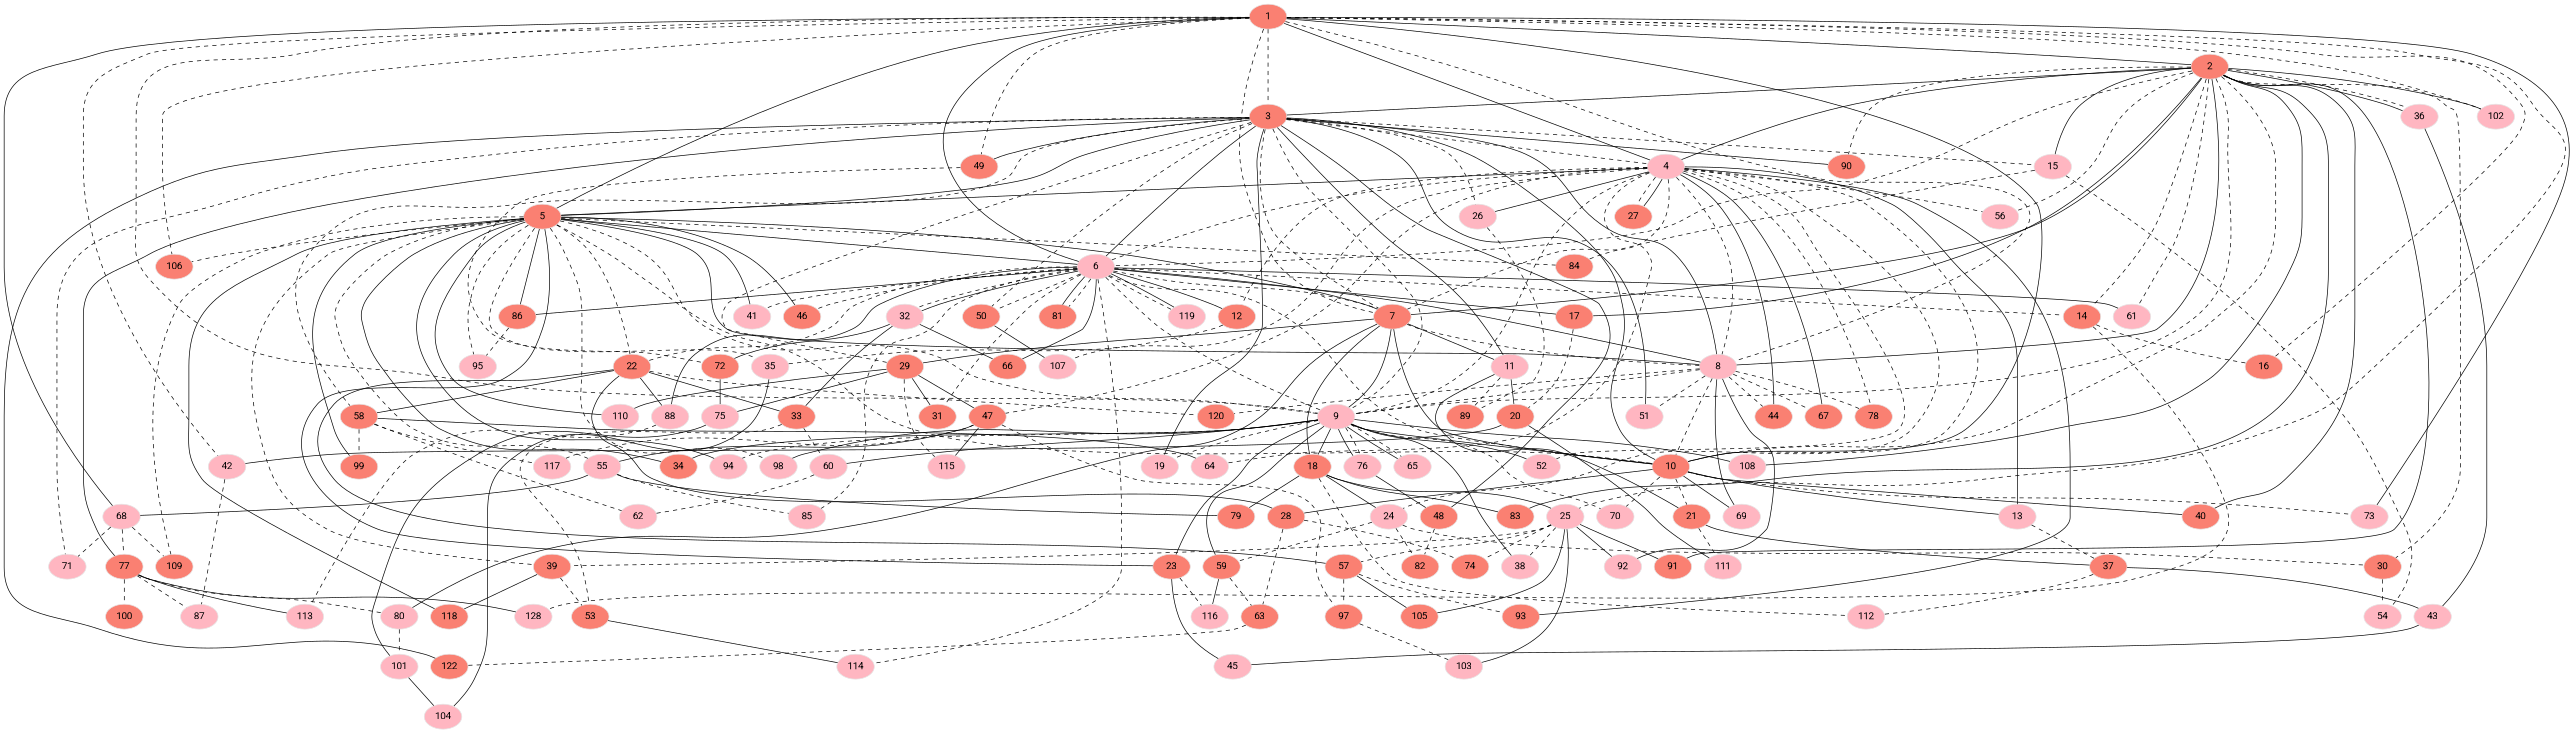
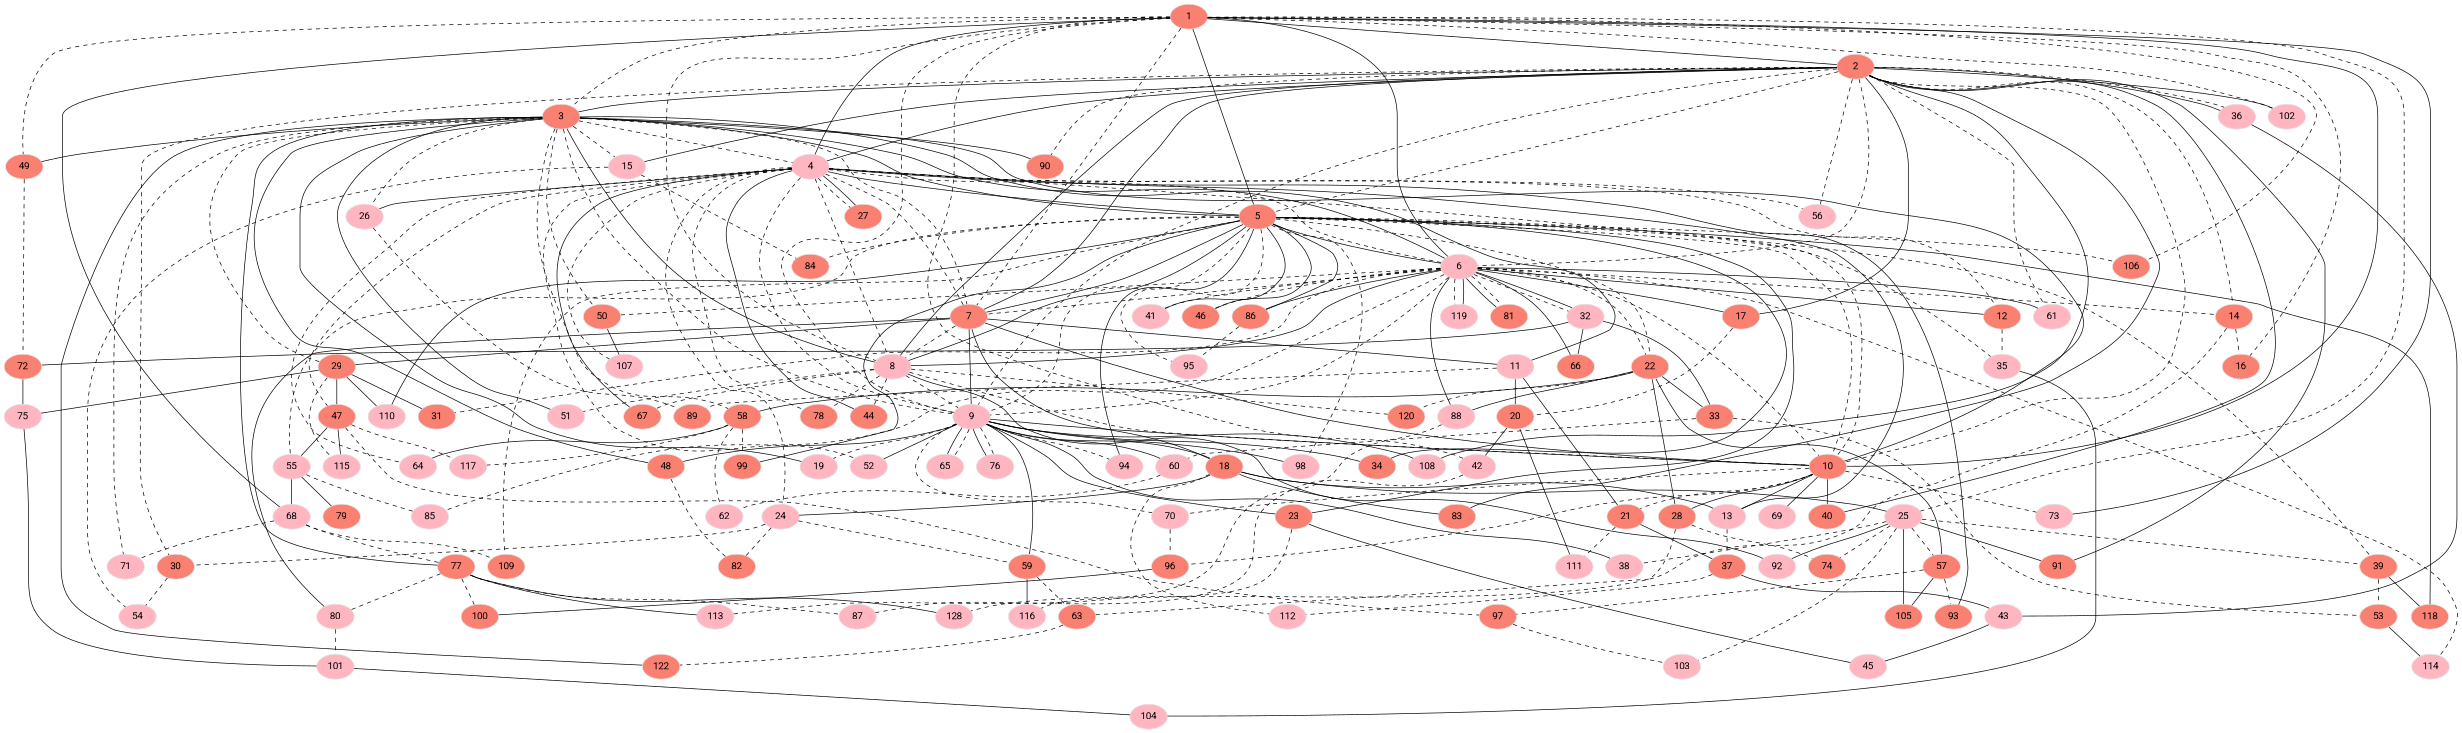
none -> (1557, 142)
(1716, 444) -> none
(1391, 485) -> (855, 444)
(1272, 493) -> (1478, 485)
none -> (1170, 567)
(1553, 620) -> (1808, 609)
